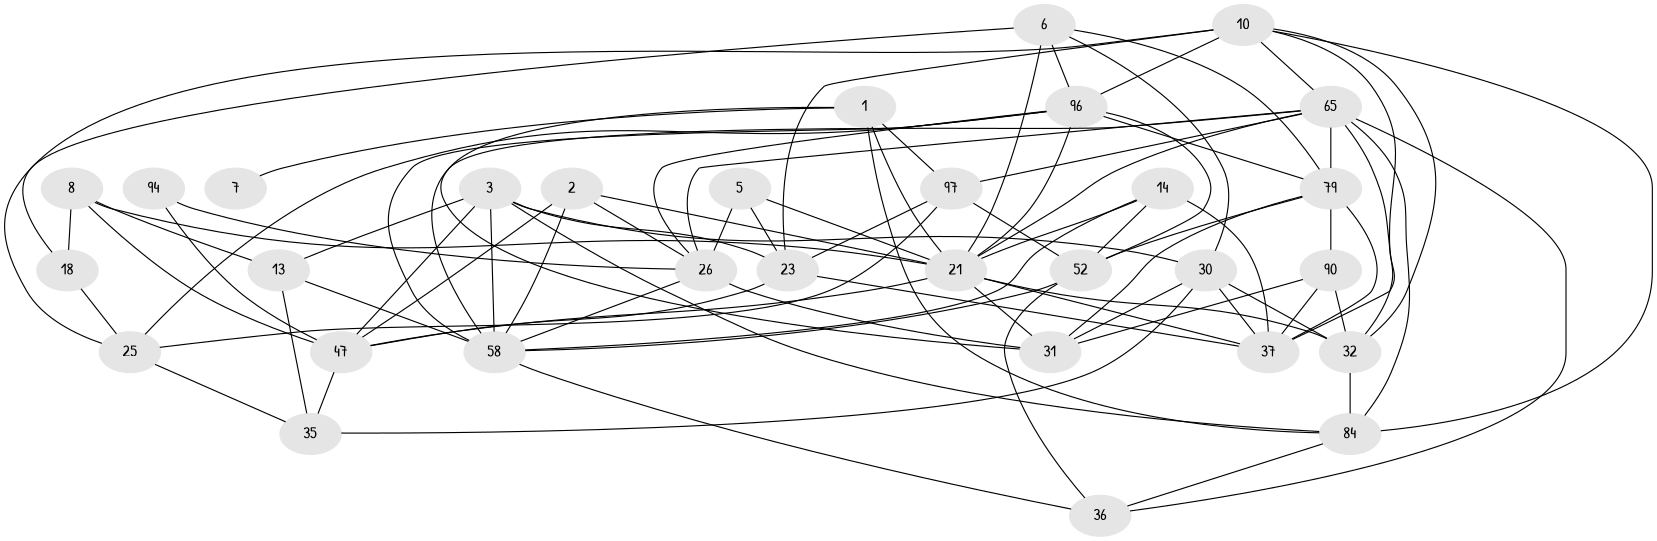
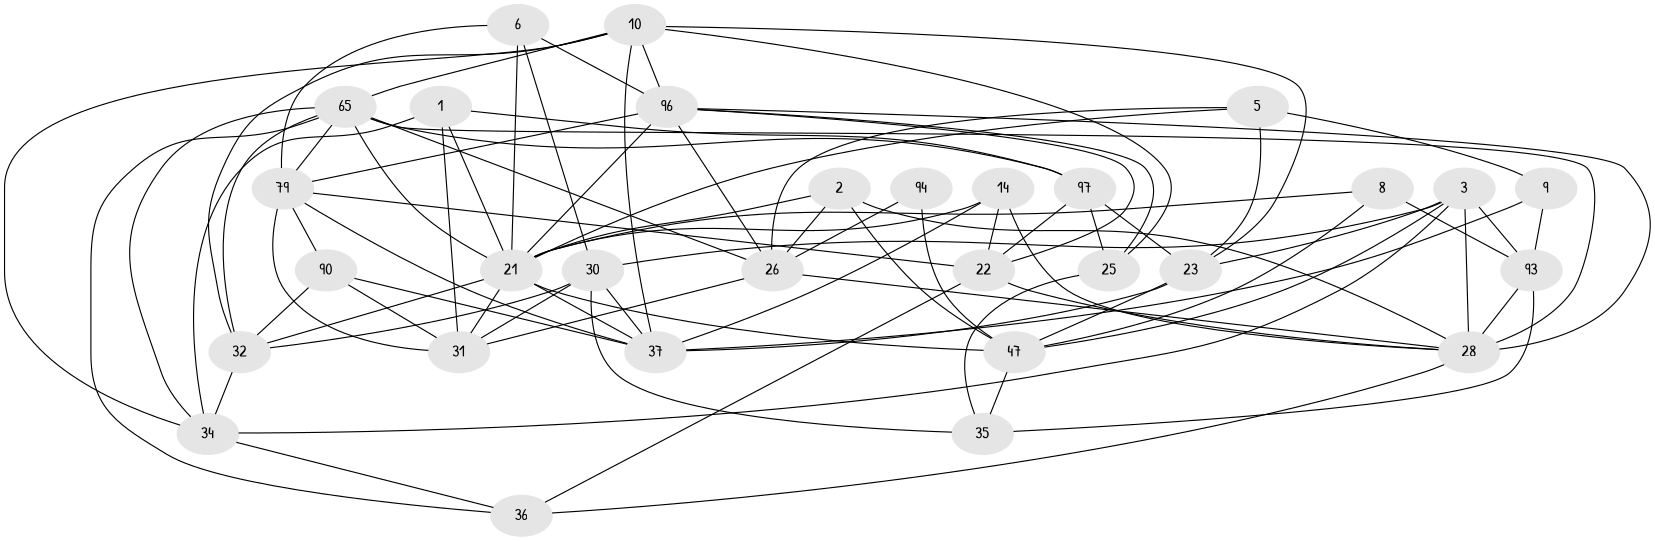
(236, 189) -> none
none -> (1546, 189)
(67, 270) -> none
(279, 270) -> (1531, 270)
(1081, 270) -> (984, 270)
(495, 352) -> (1469, 352)
(1350, 434) -> (208, 434)
